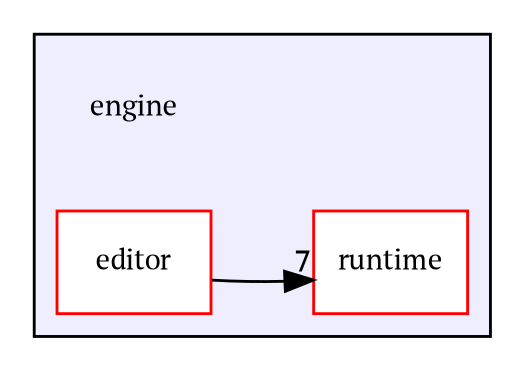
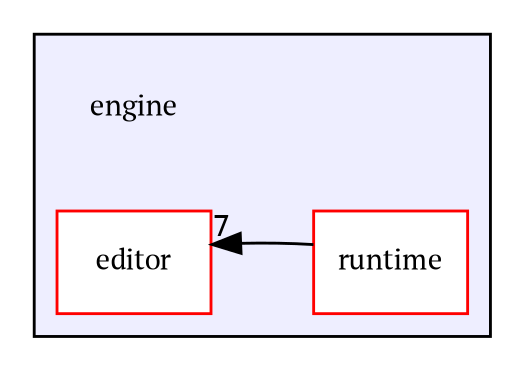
(248, 281) -> (277, 243)
